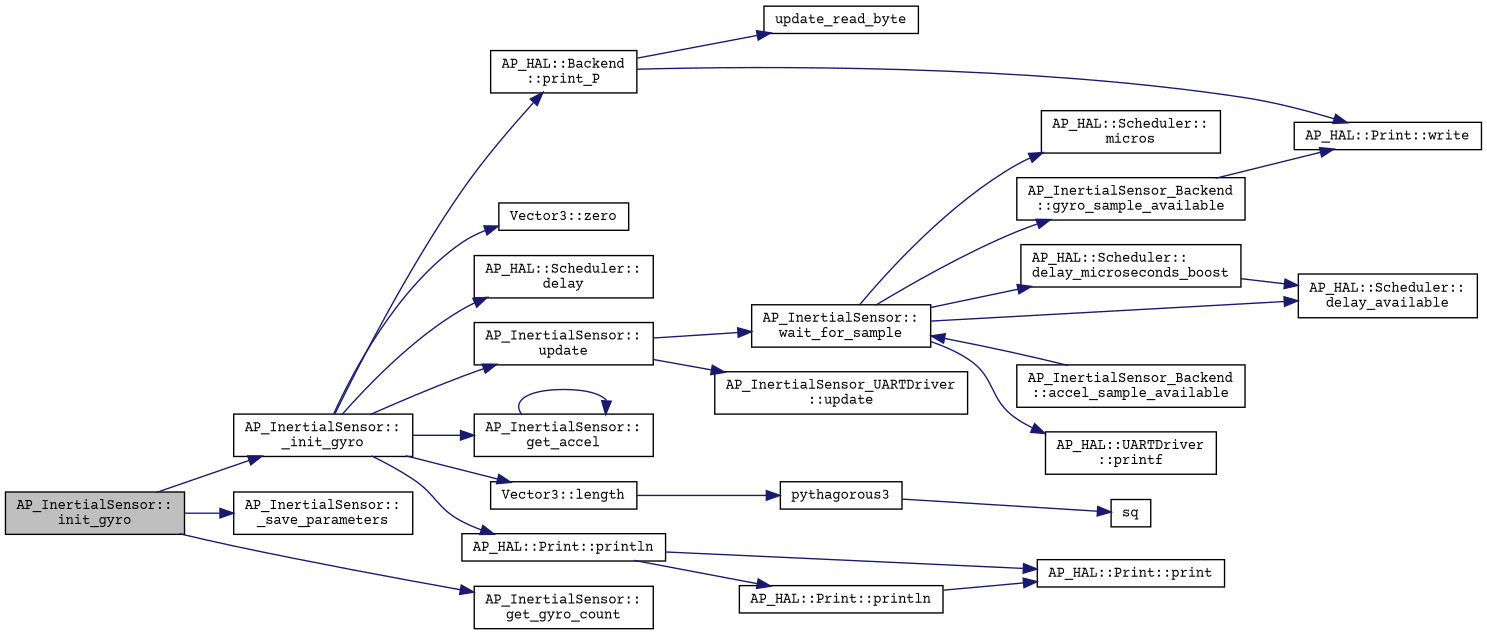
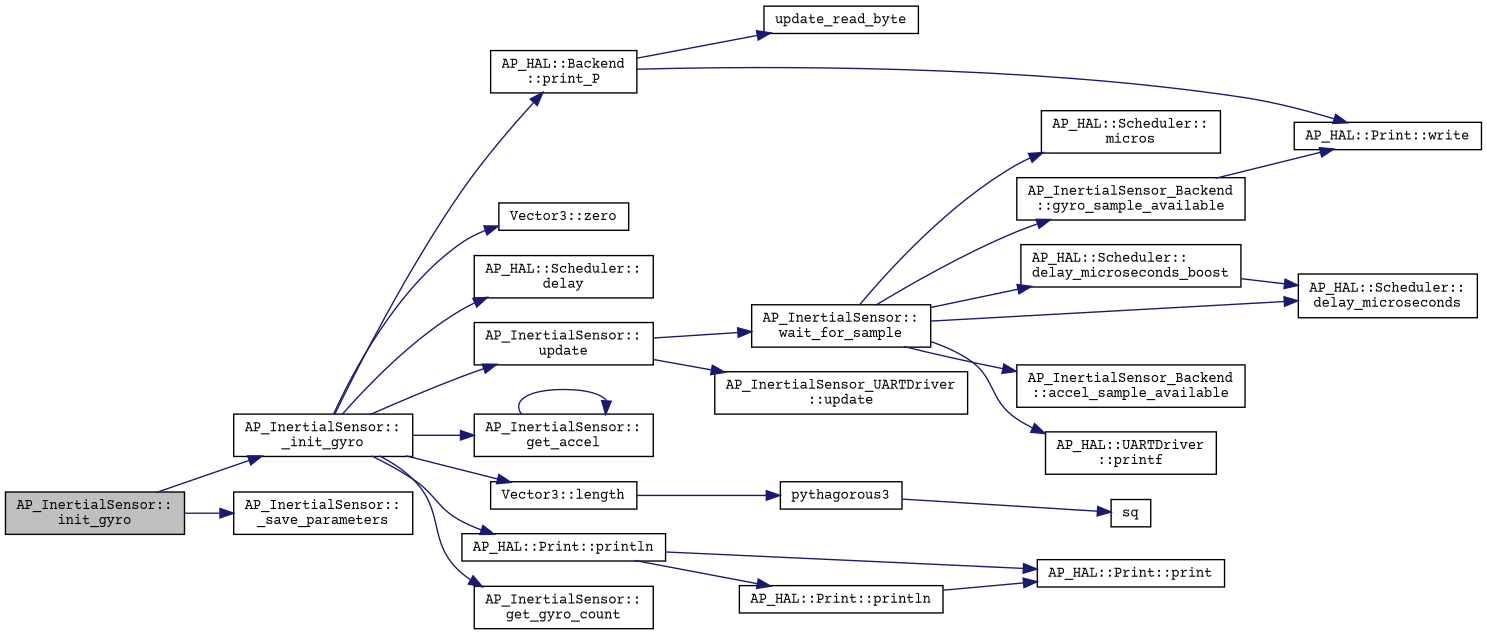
(1388, 296) -> (1388, 296)
(1007, 351) -> (946, 356)
(320, 563) -> (433, 512)
